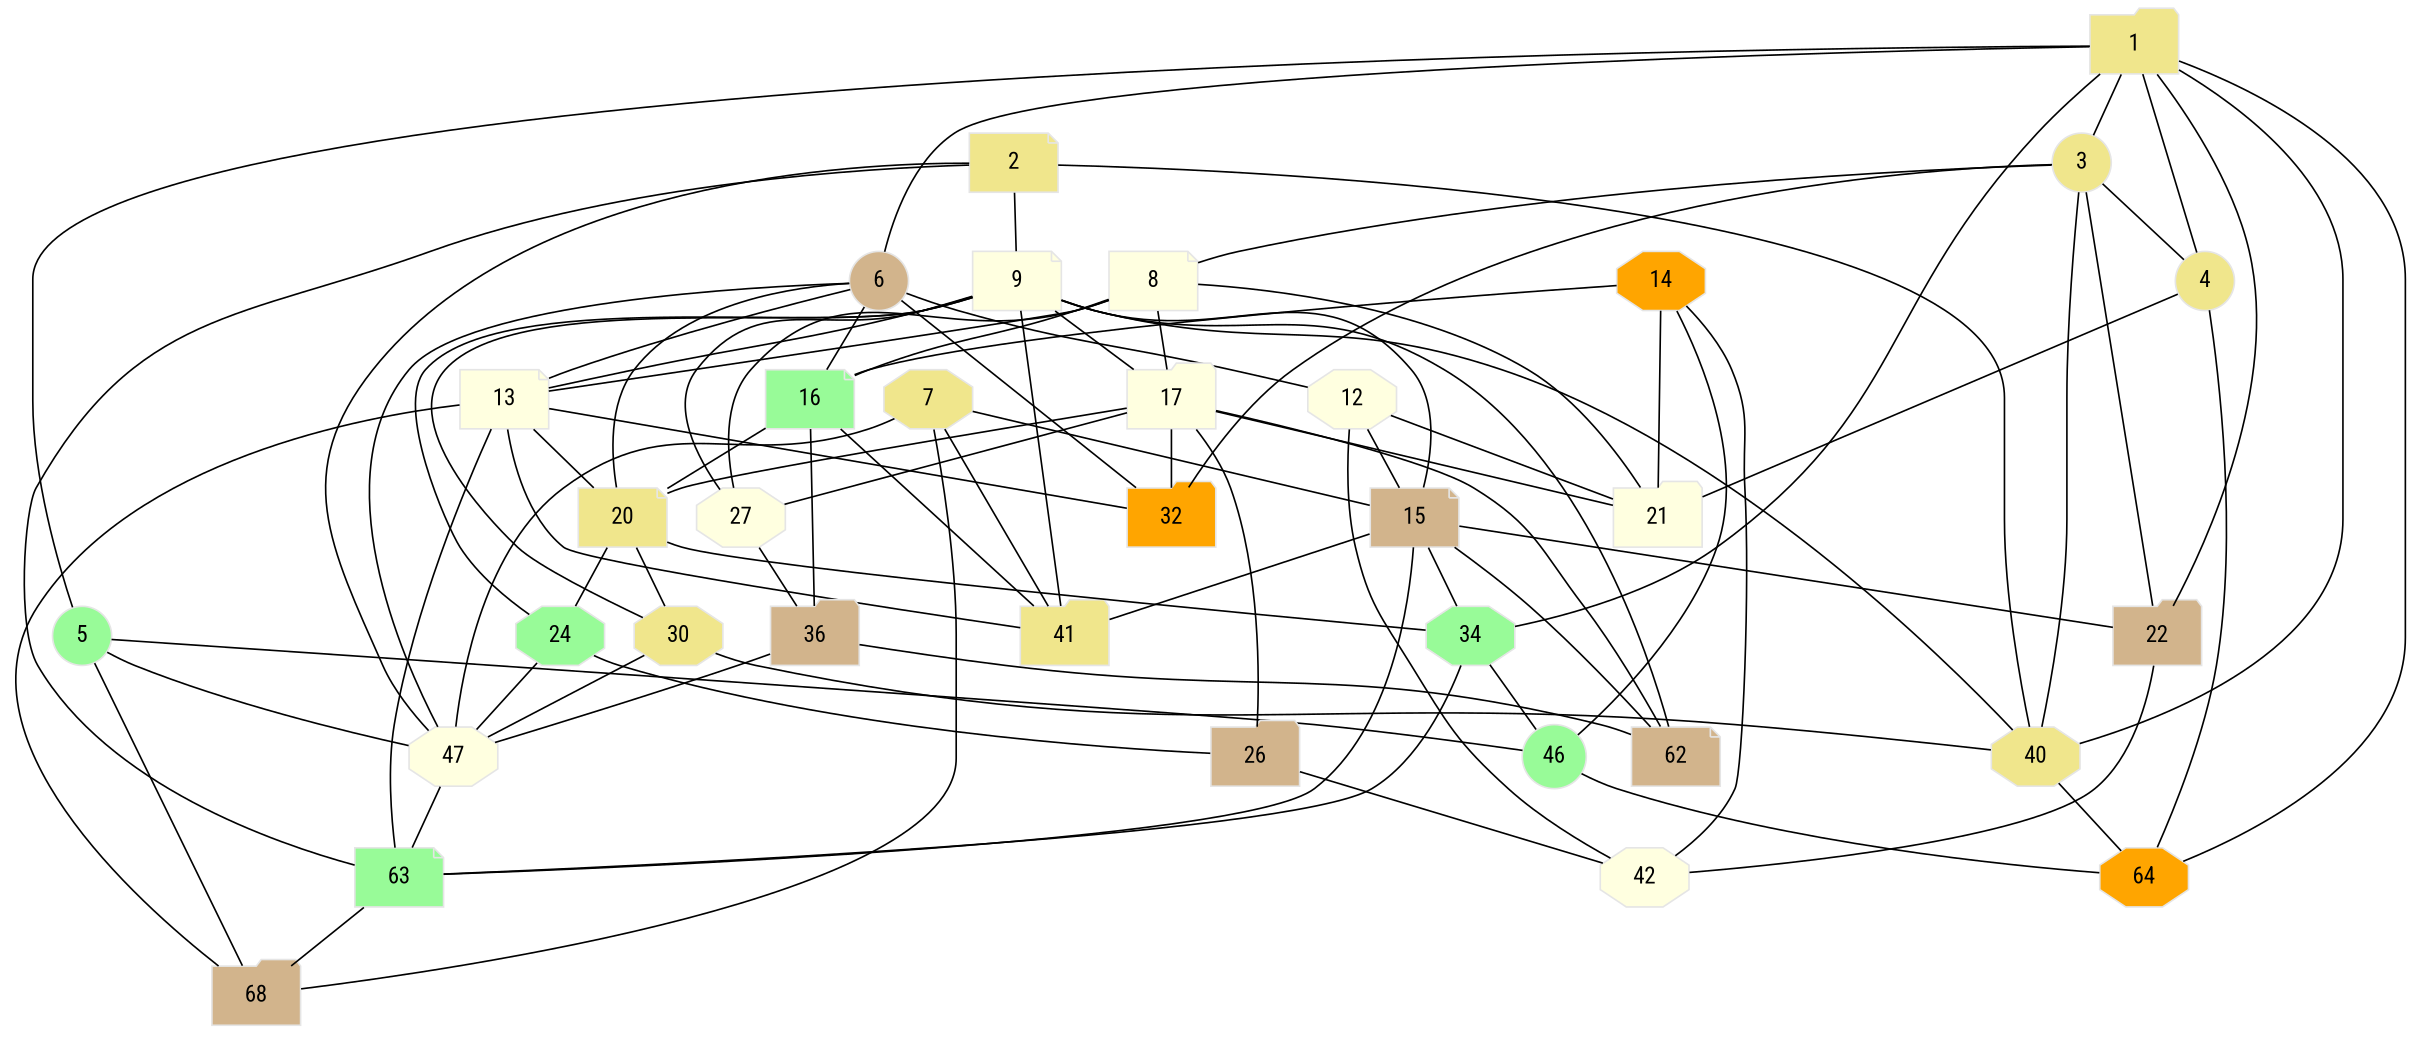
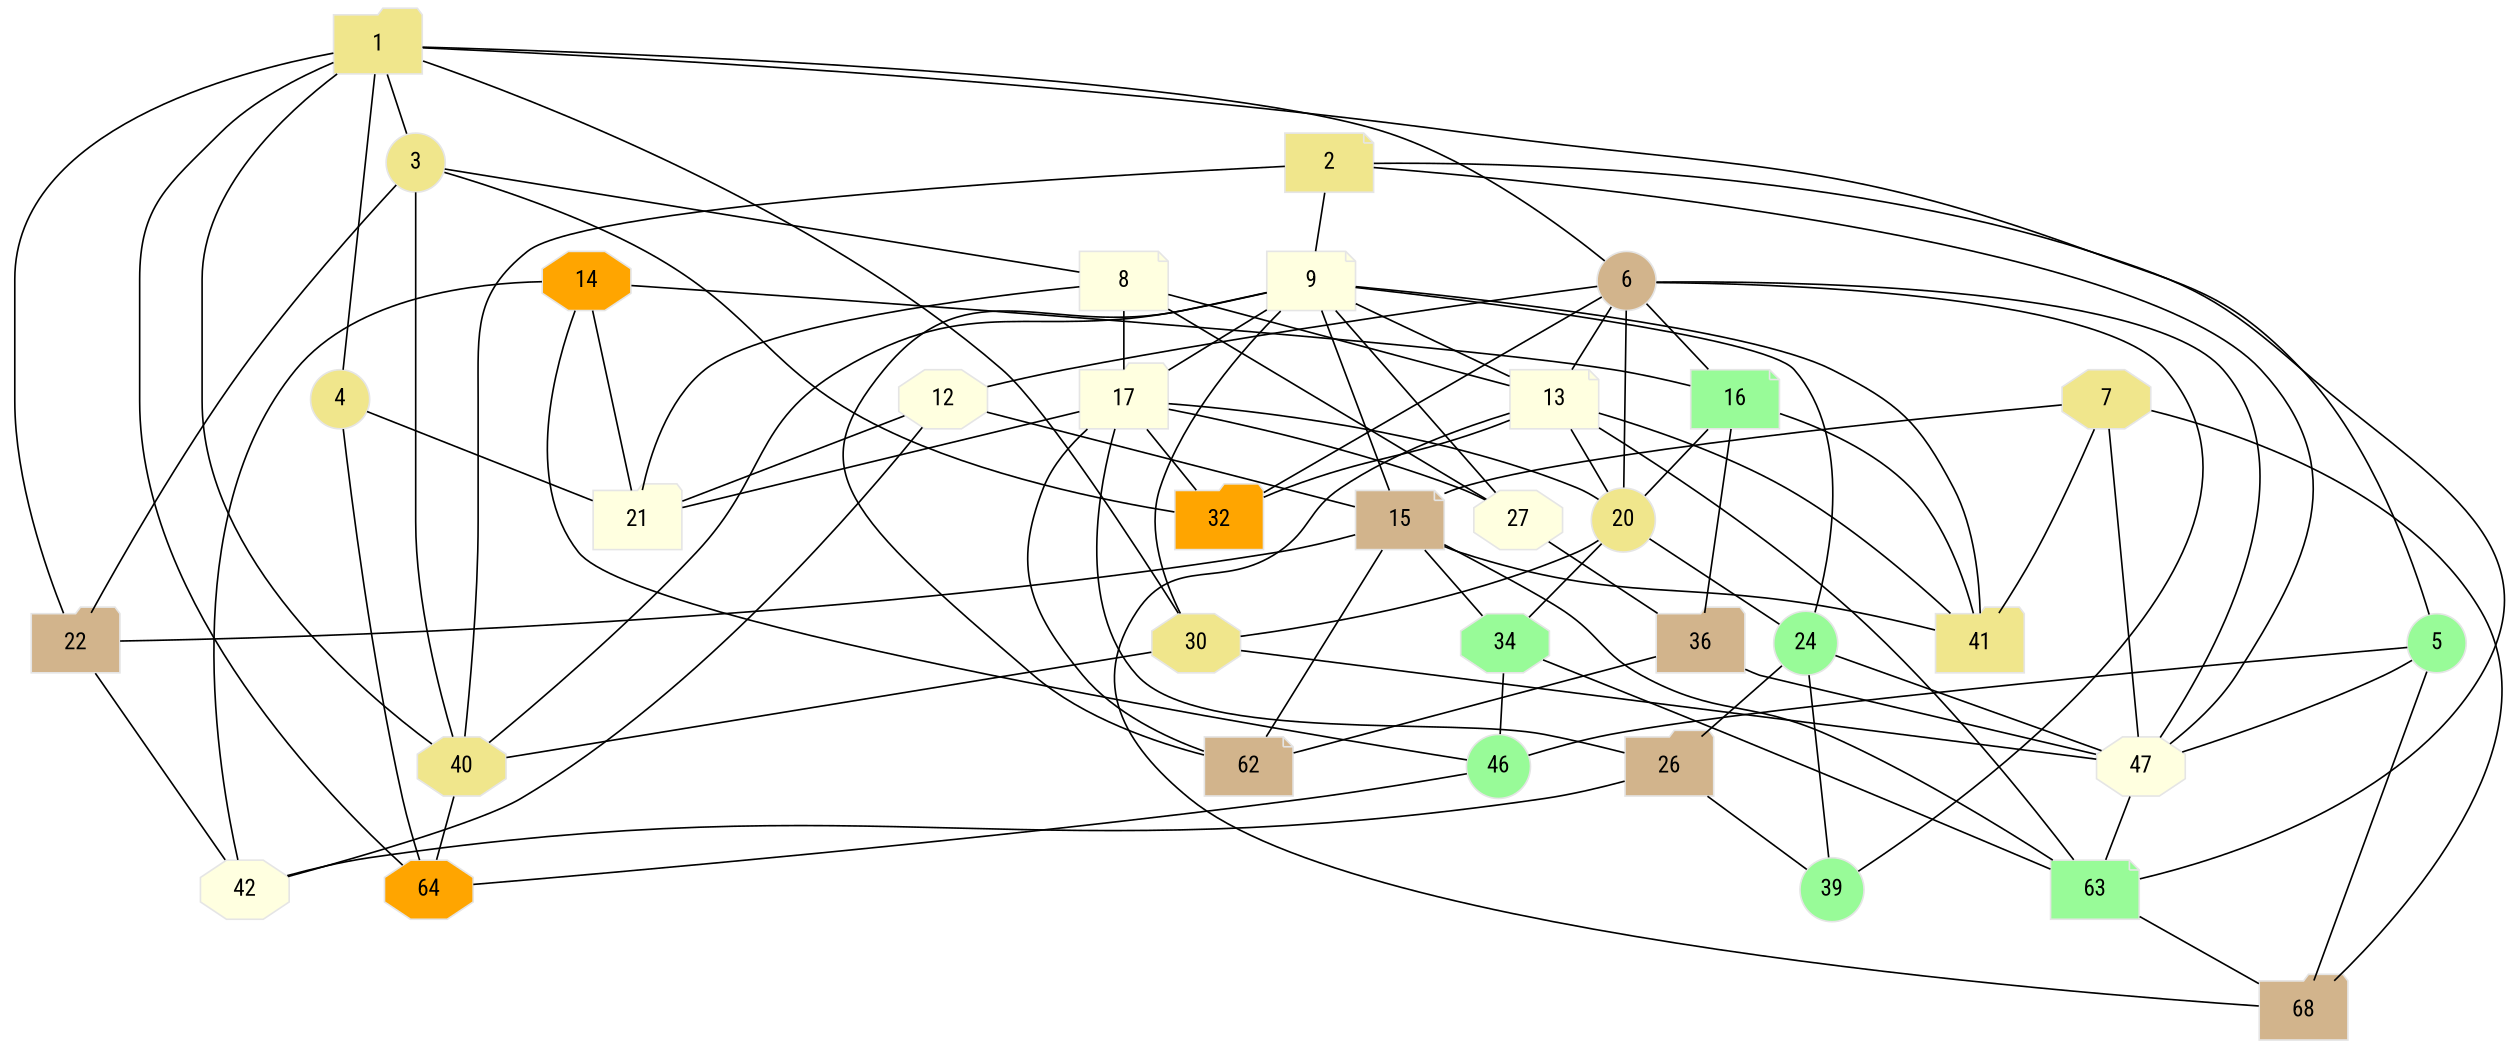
(2143, 222) -> none
(981, 336) -> none
(1855, 407) -> (857, 264)
(623, 518) -> (1623, 520)
(560, 636) -> (1806, 643)
none -> (1832, 890)
